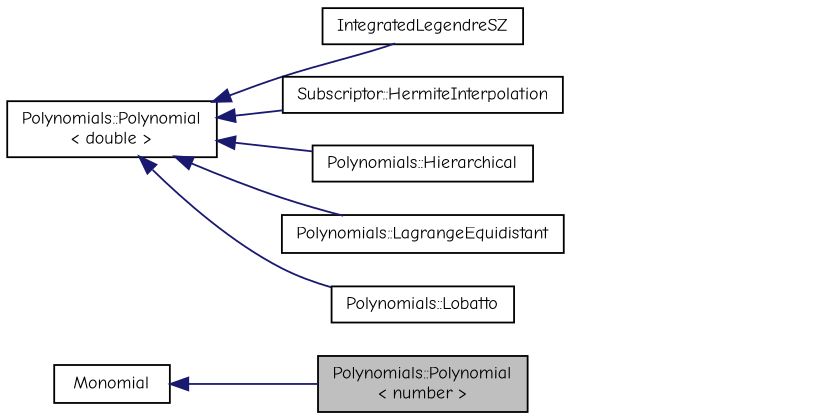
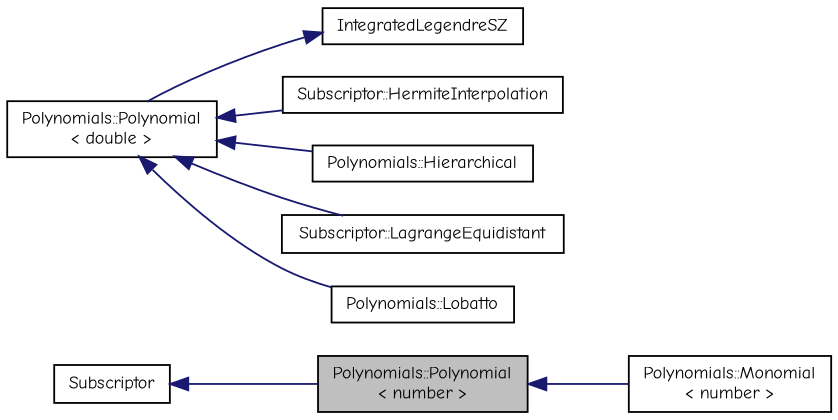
(312, 68) -> (224, 66)
(423, 234) -> (423, 234)
(112, 384) -> (112, 384)
none -> (730, 384)
